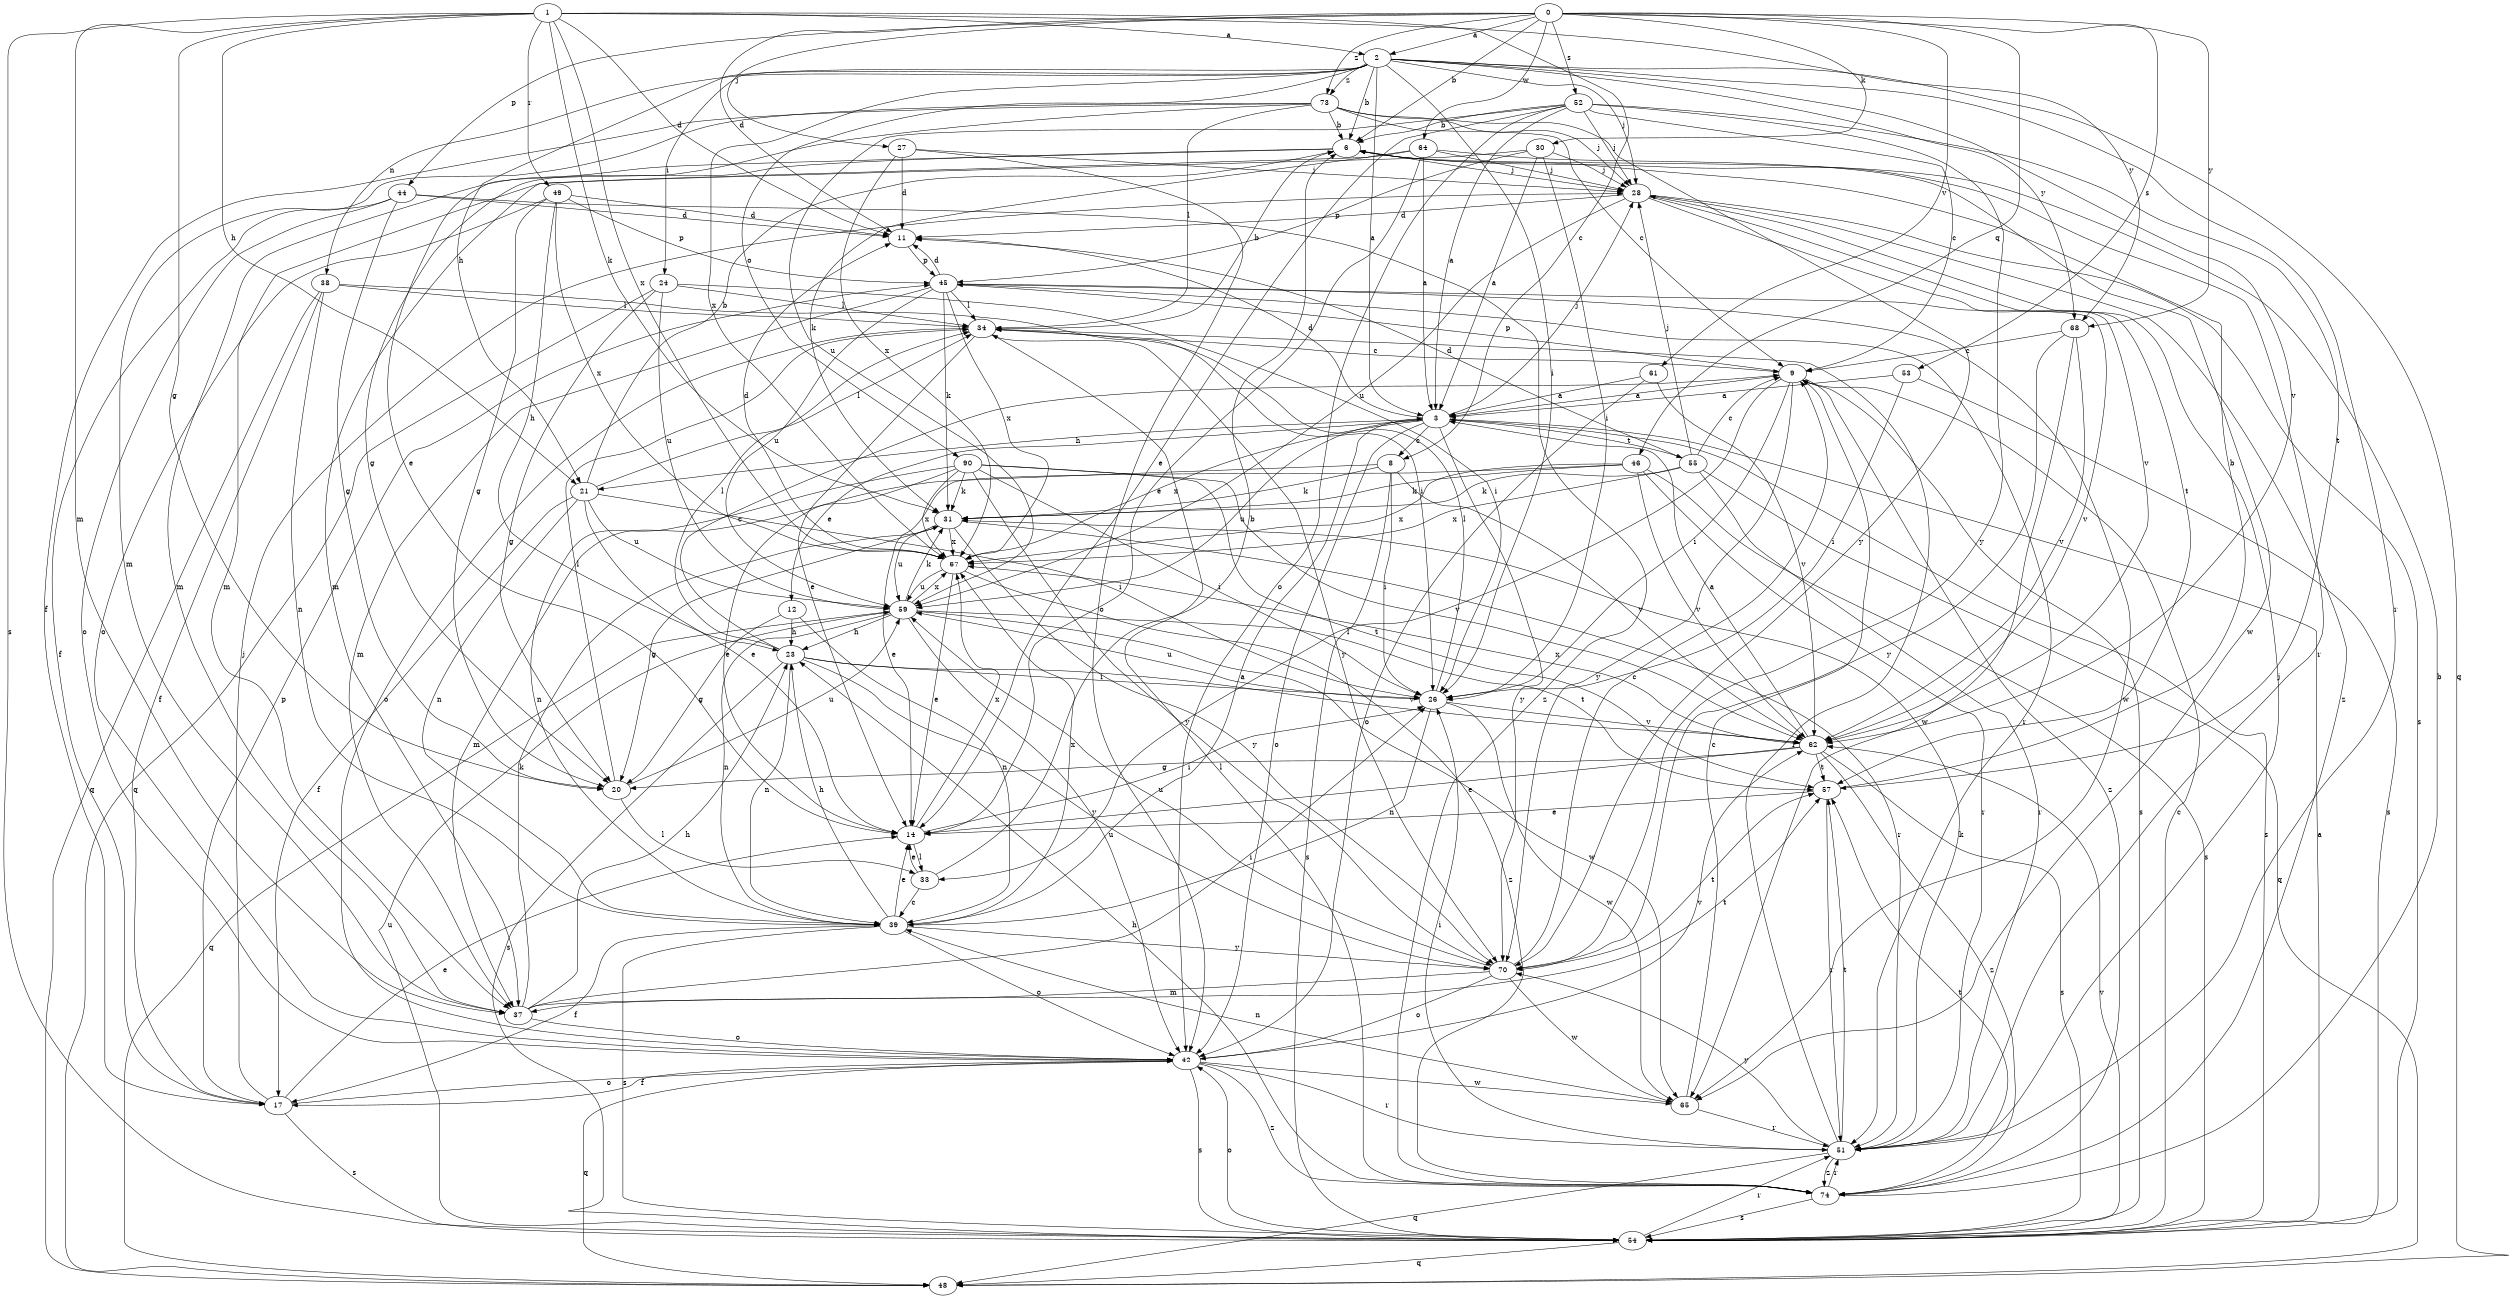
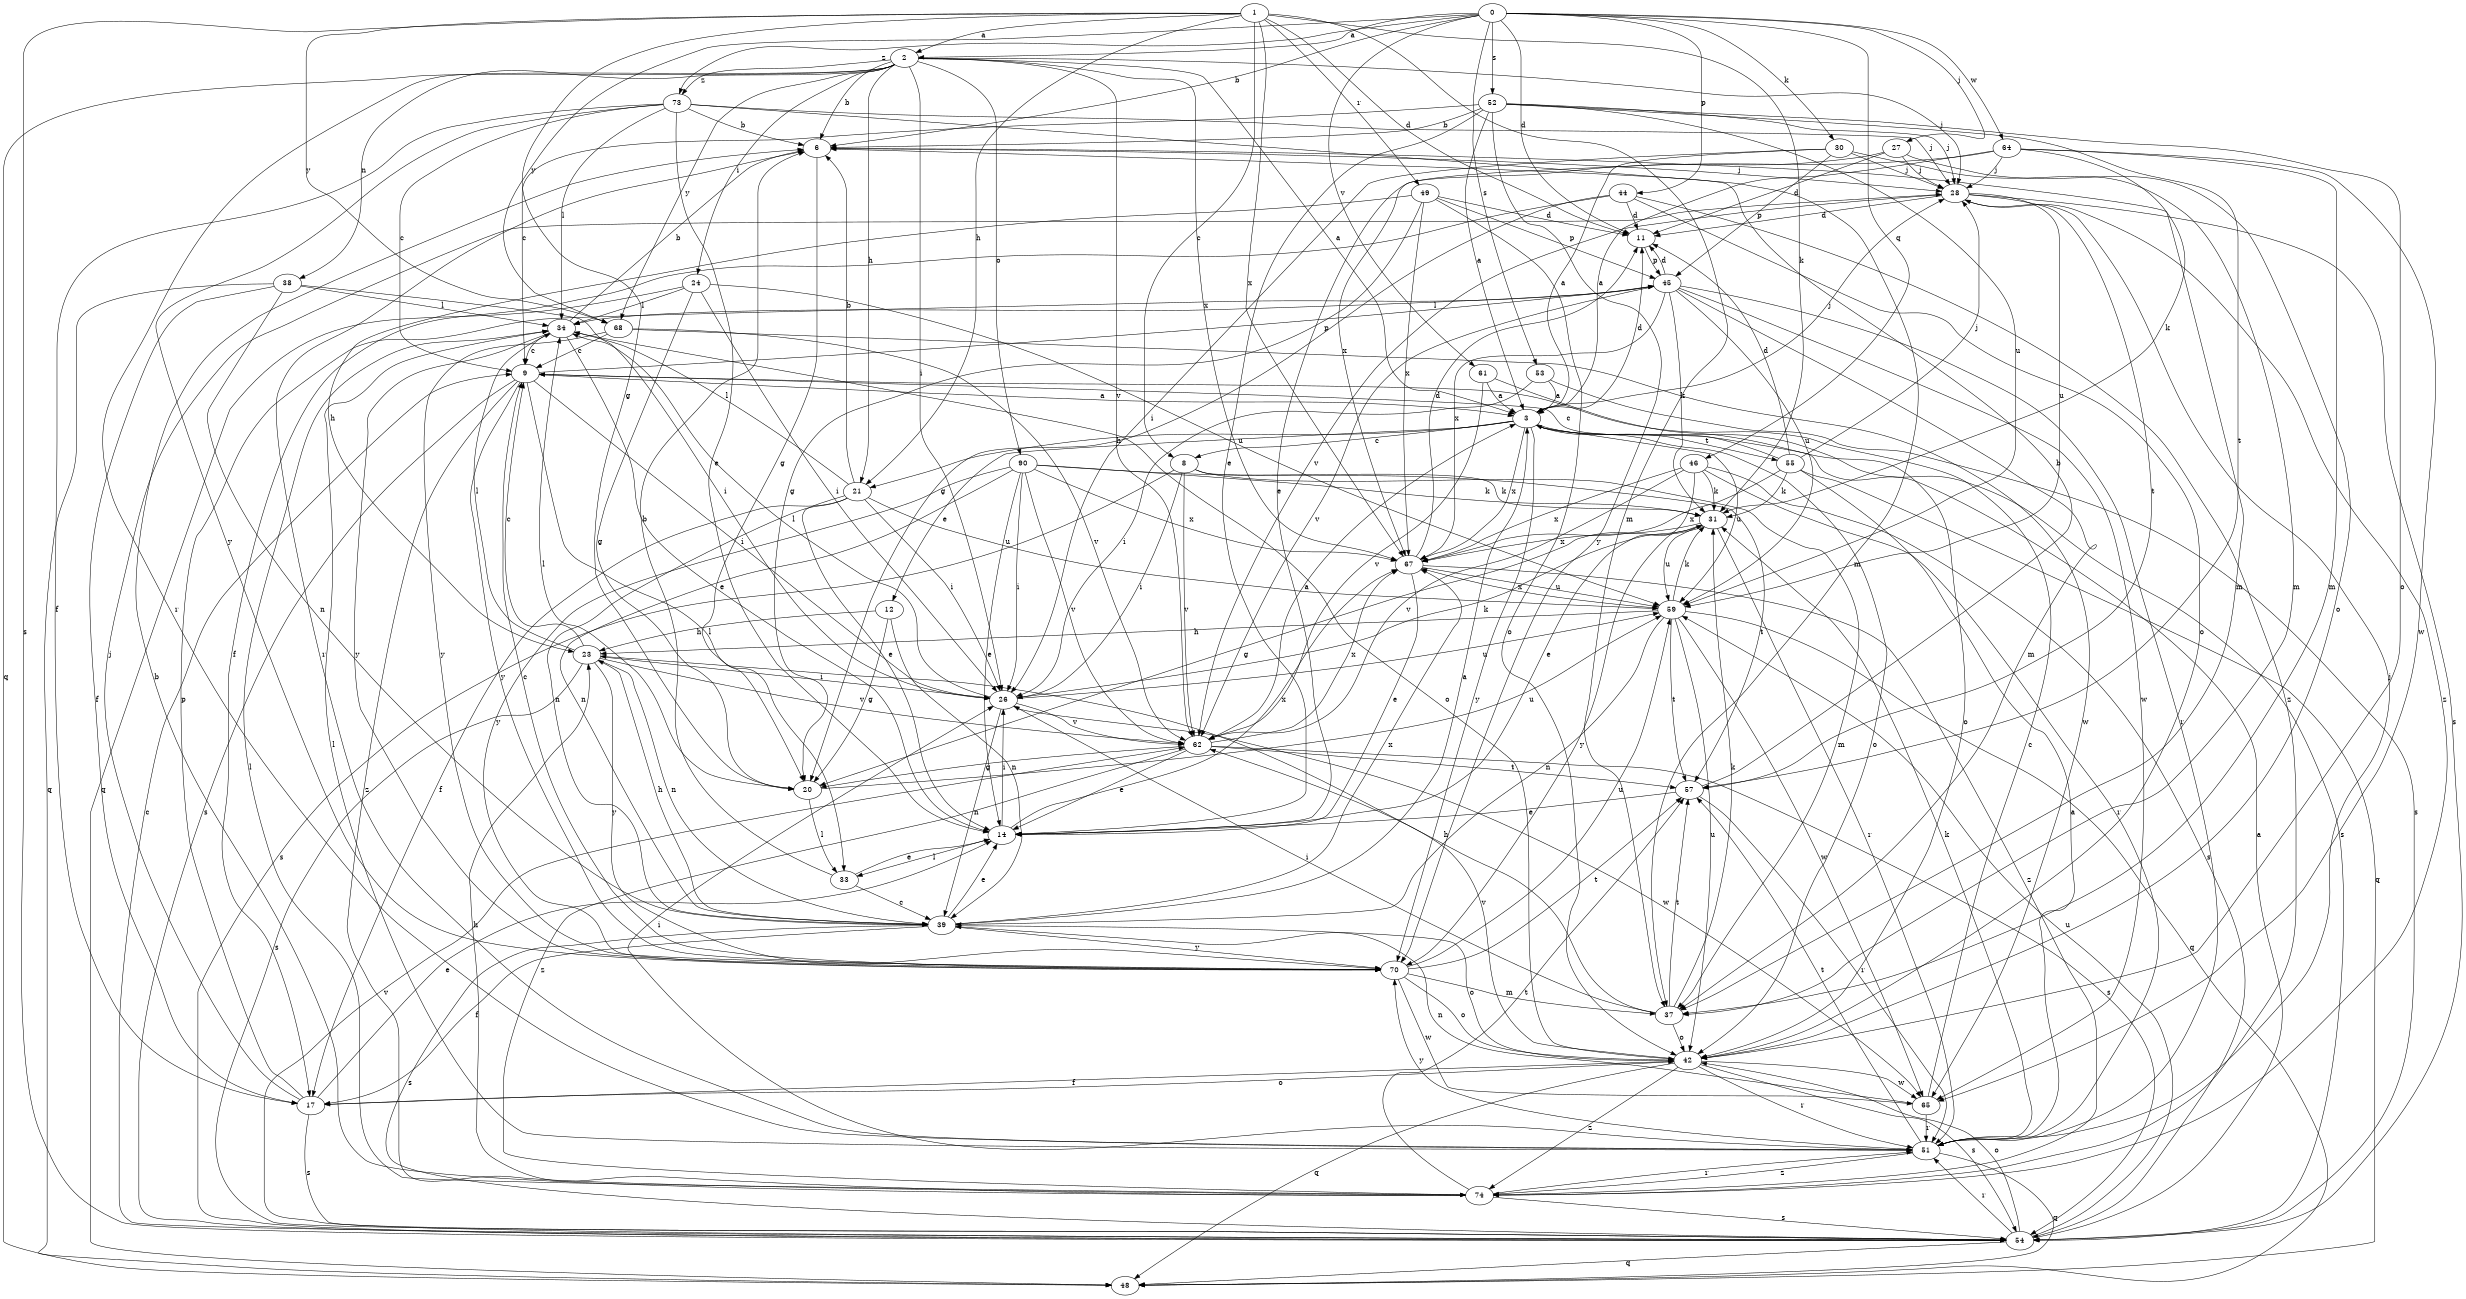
none -> (1365, 639)
(2040, 813) -> (2073, 813)
